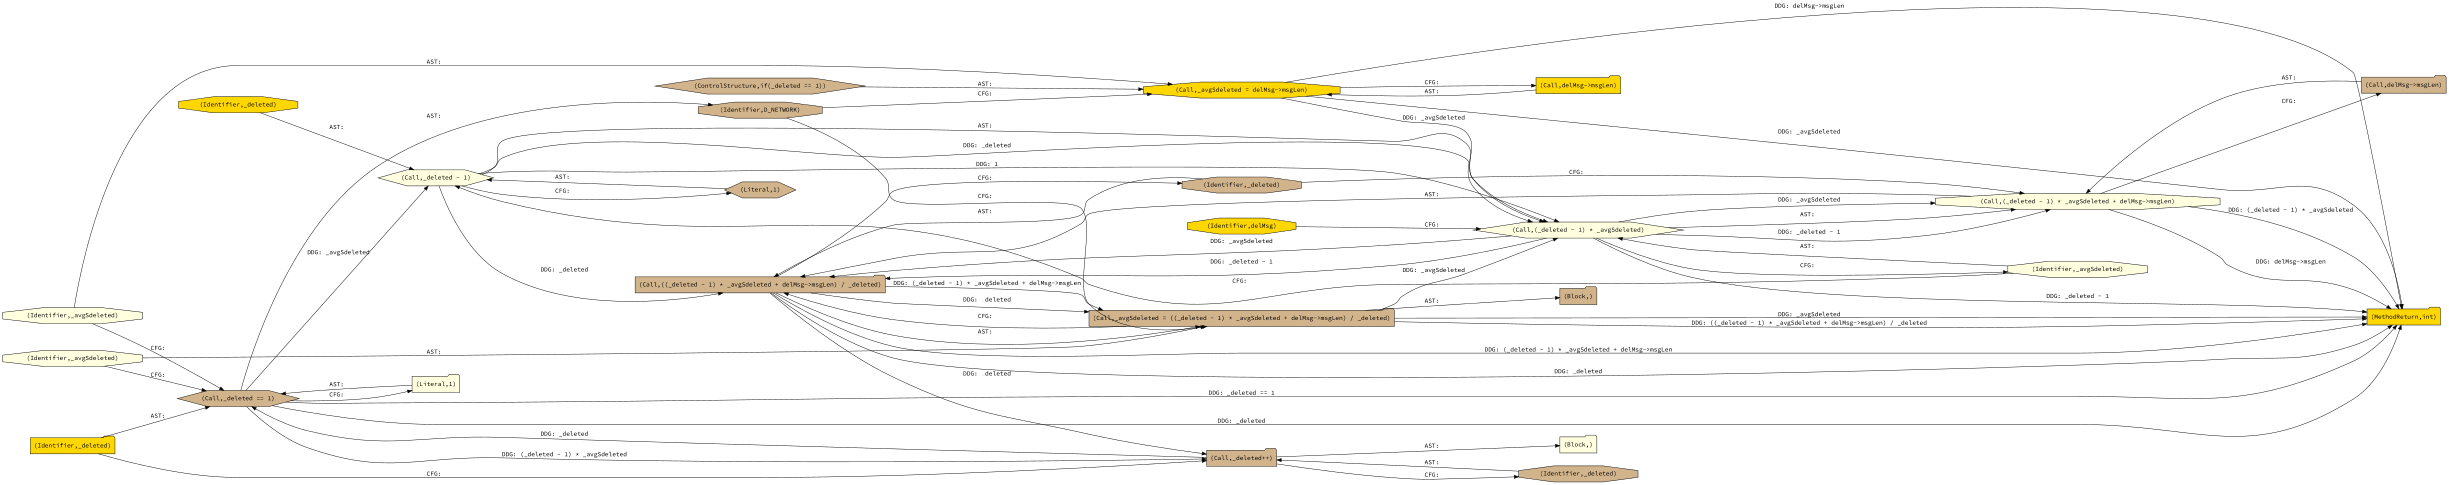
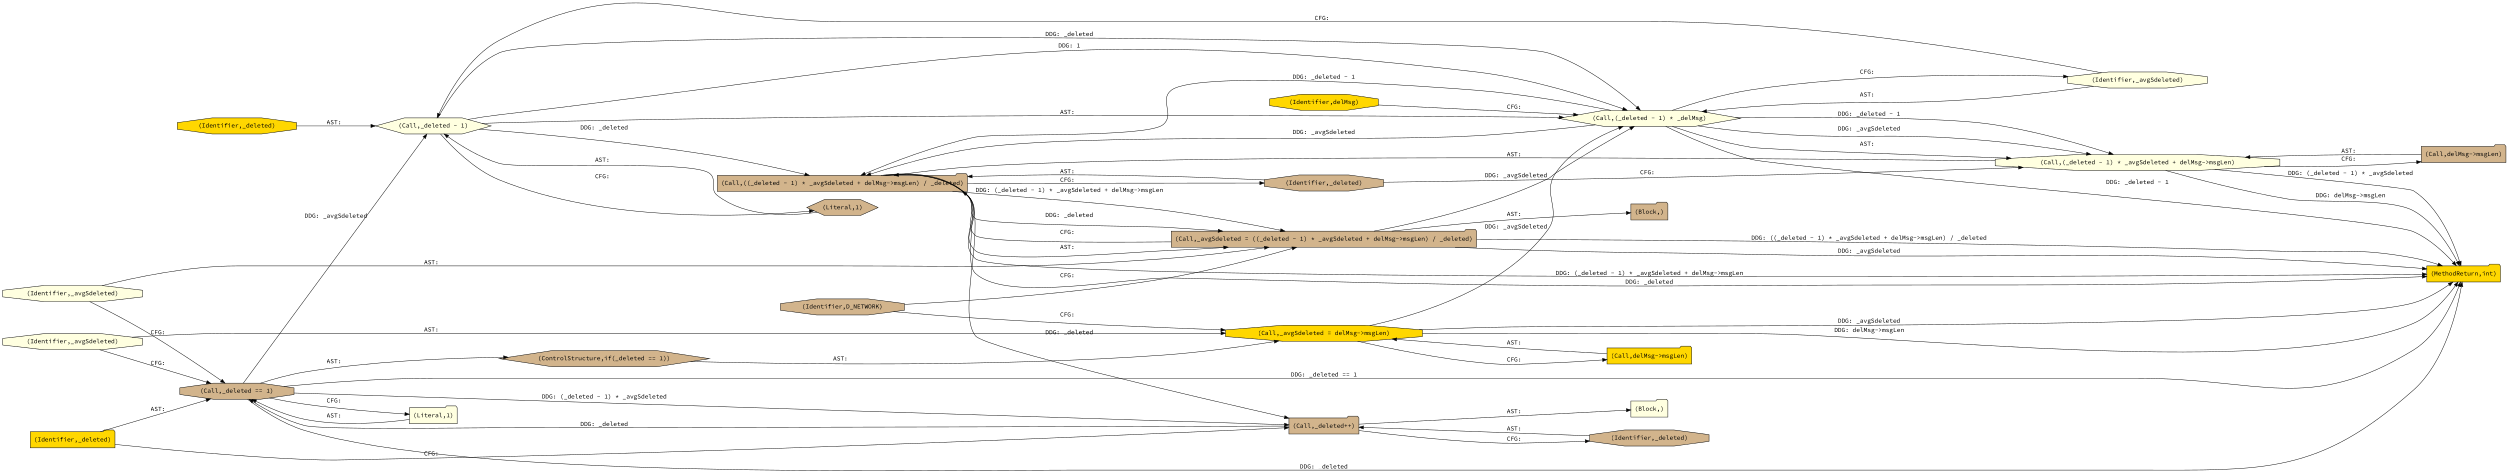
(410, 148) -> (381, 363)
(1578, 230) -> (1649, 118)
(238, 399) -> (237, 391)
